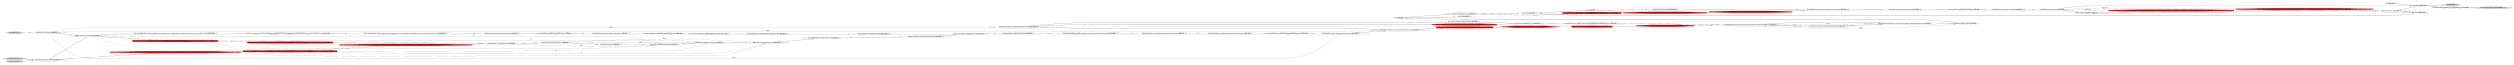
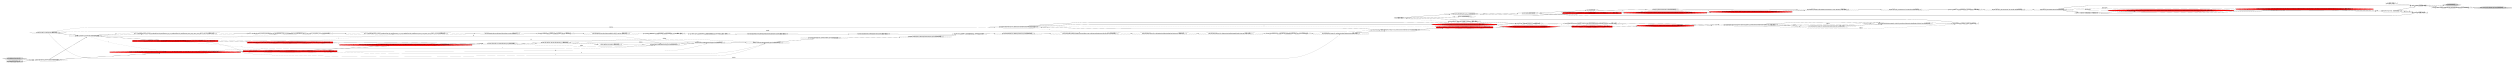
(15, 33) -> none
